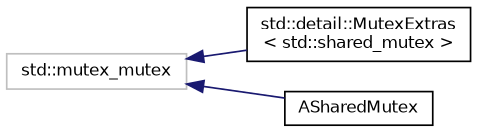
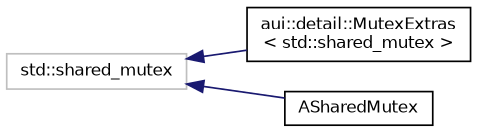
(359, 34) -> (359, 34)
(97, 71) -> (97, 71)
